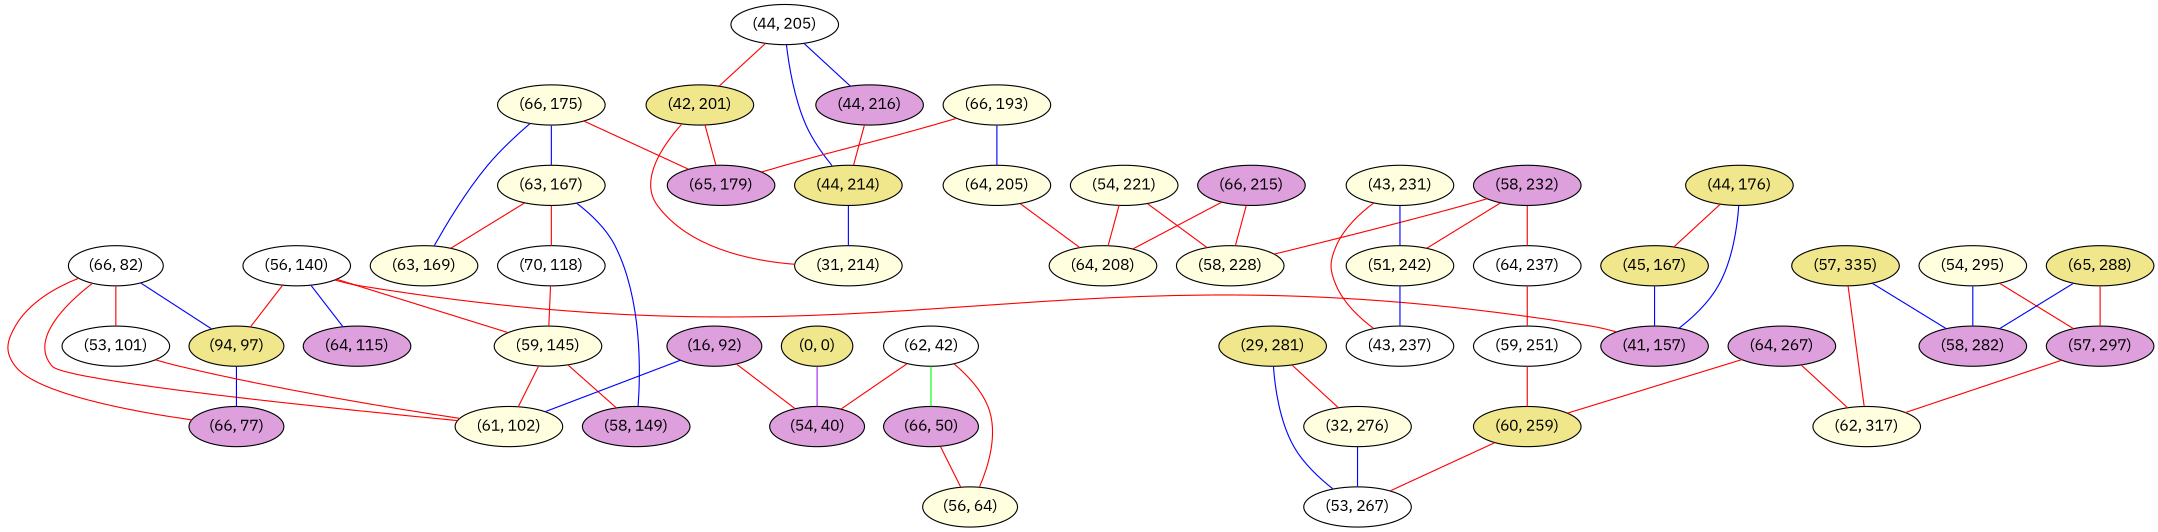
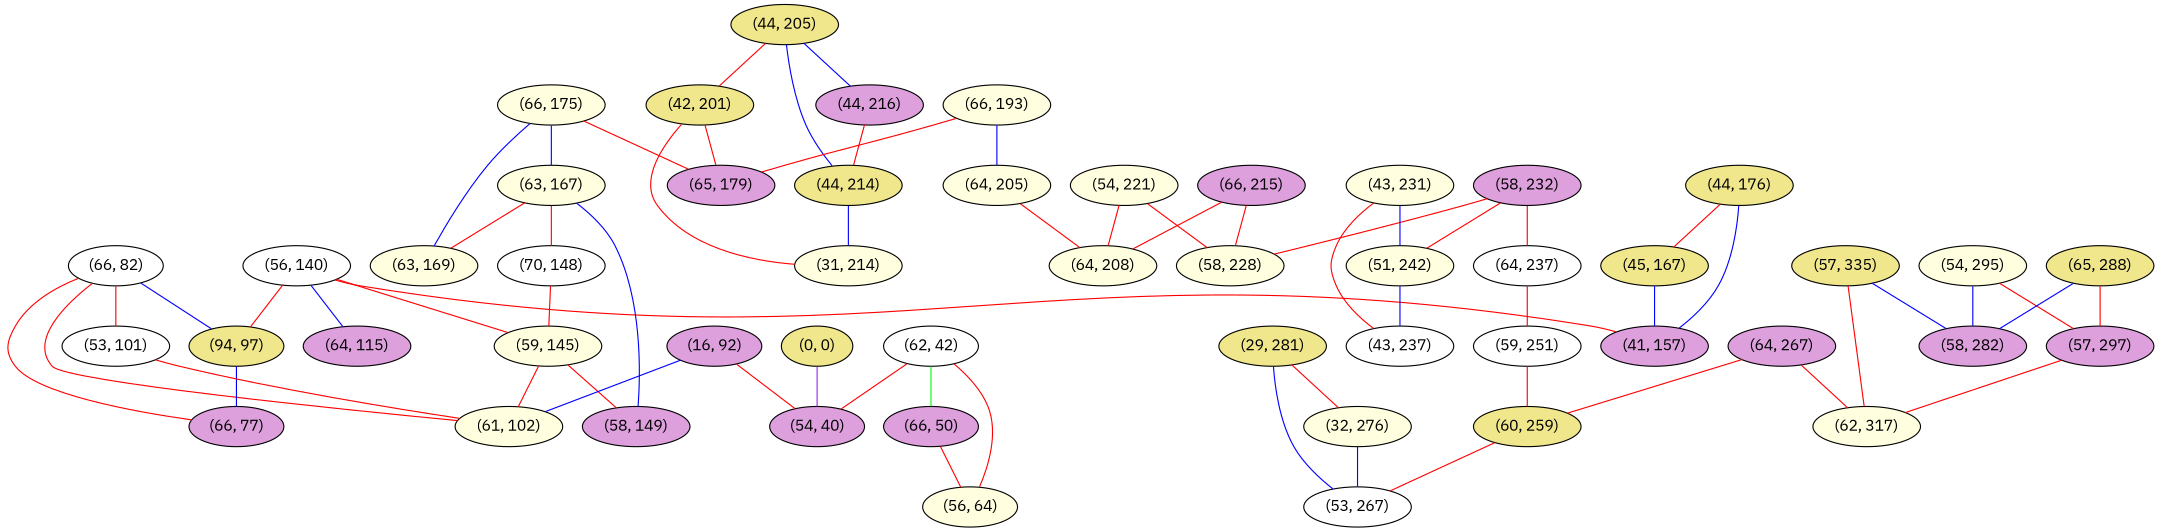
(785, 25) -> (785, 25)
(551, 266) -> (551, 266)
